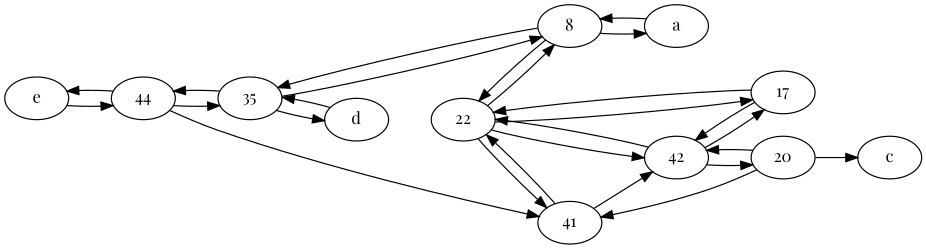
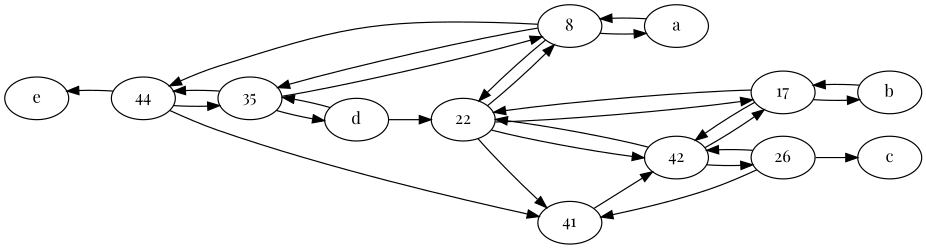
none -> (890, 92)
(84, 106) -> (356, 29)
(783, 158) -> (783, 158)
(526, 173) -> (404, 120)
